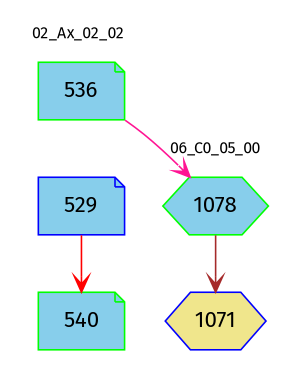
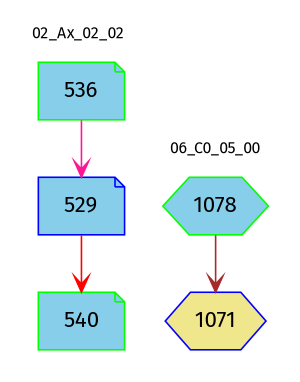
(160, 148) -> (81, 141)
